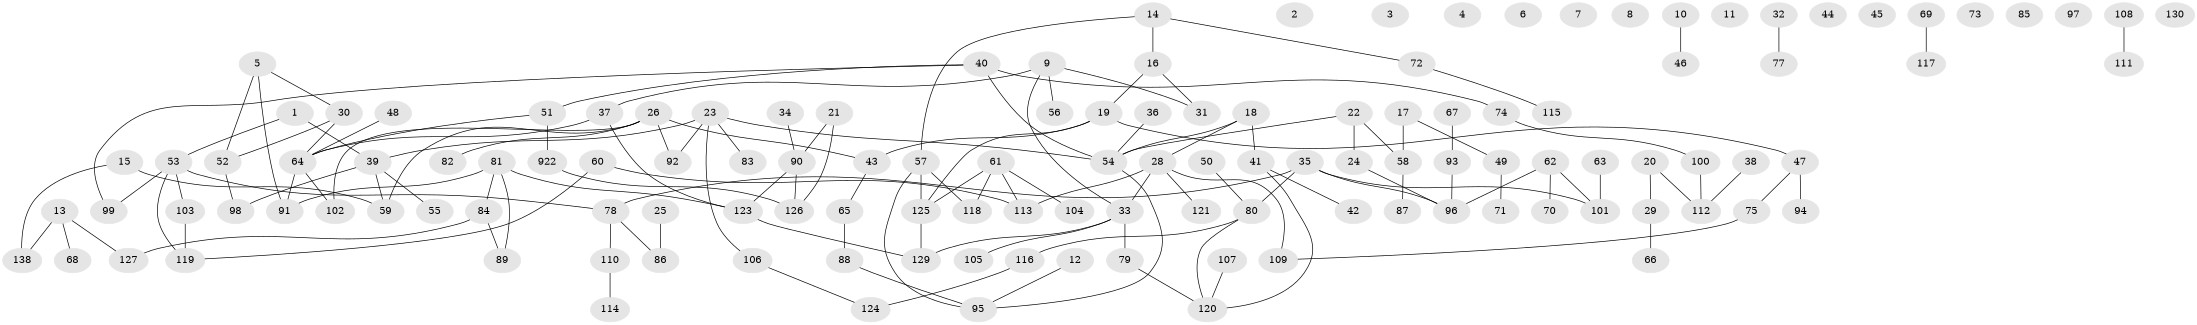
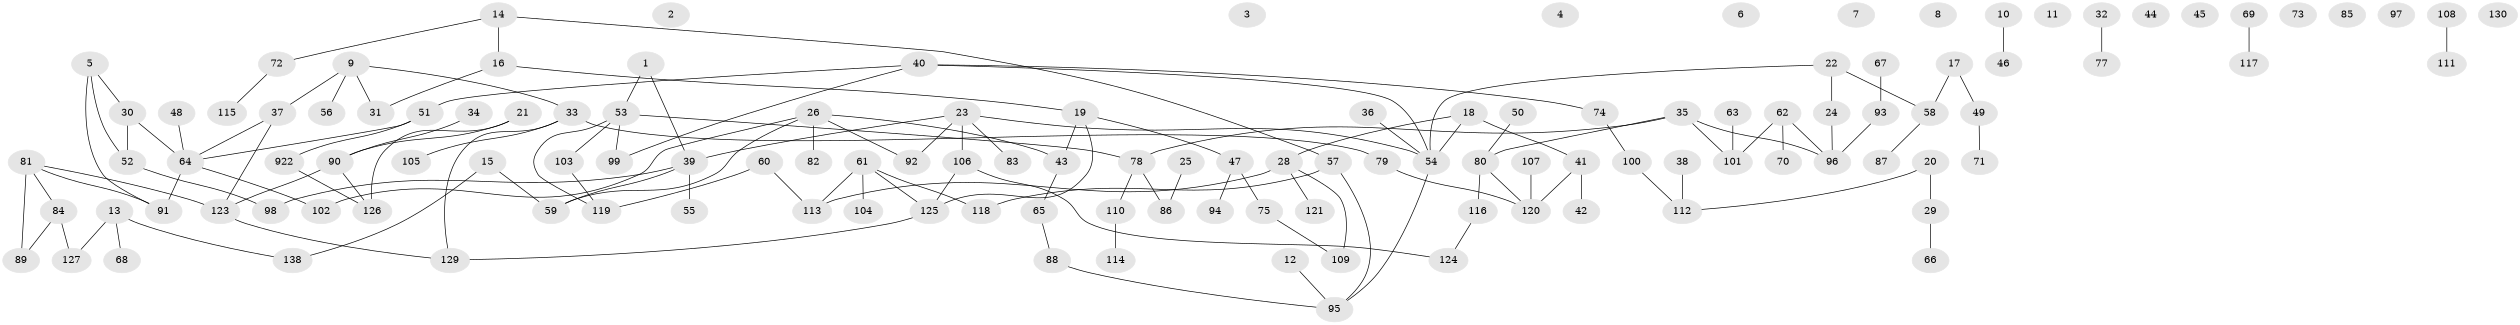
(1144, 183) -> none
(921, 189) -> (945, 188)
